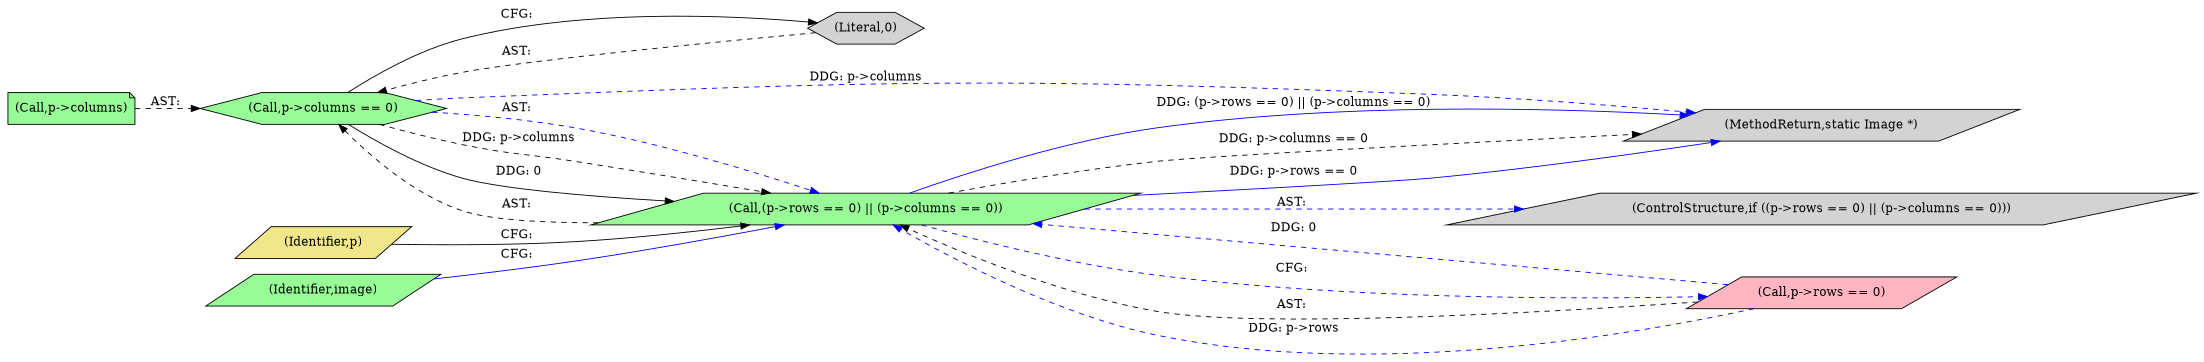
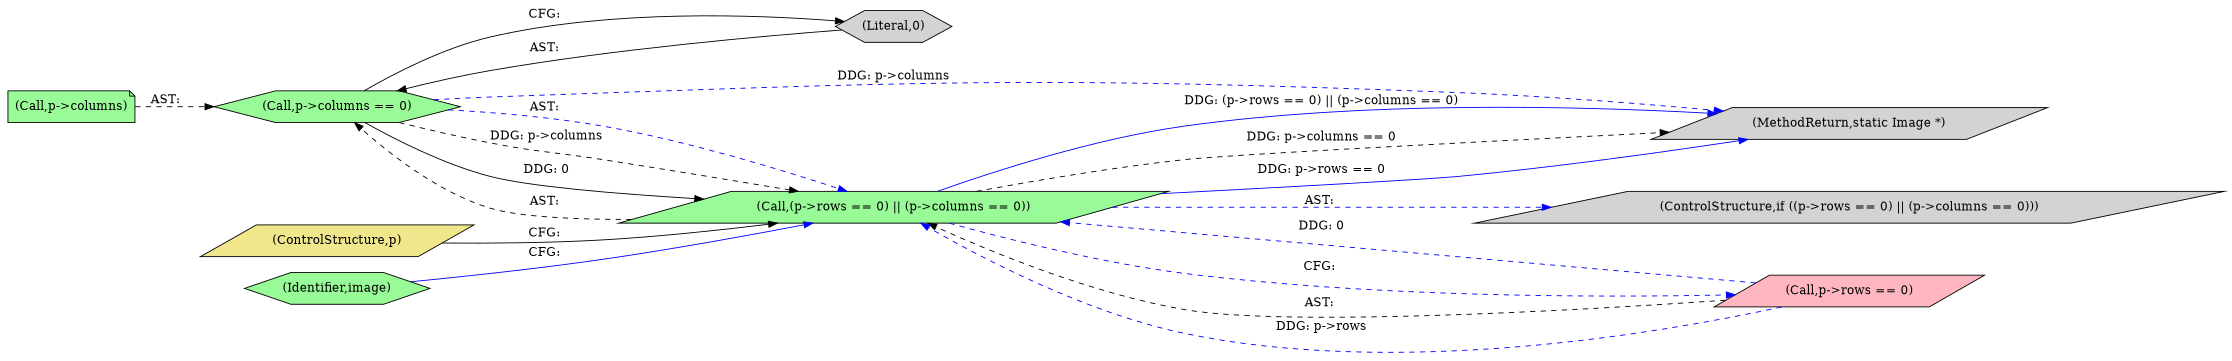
(600, 54) -> (623, 51)
(323, 243) -> (337, 241)
(323, 290) -> (337, 288)
